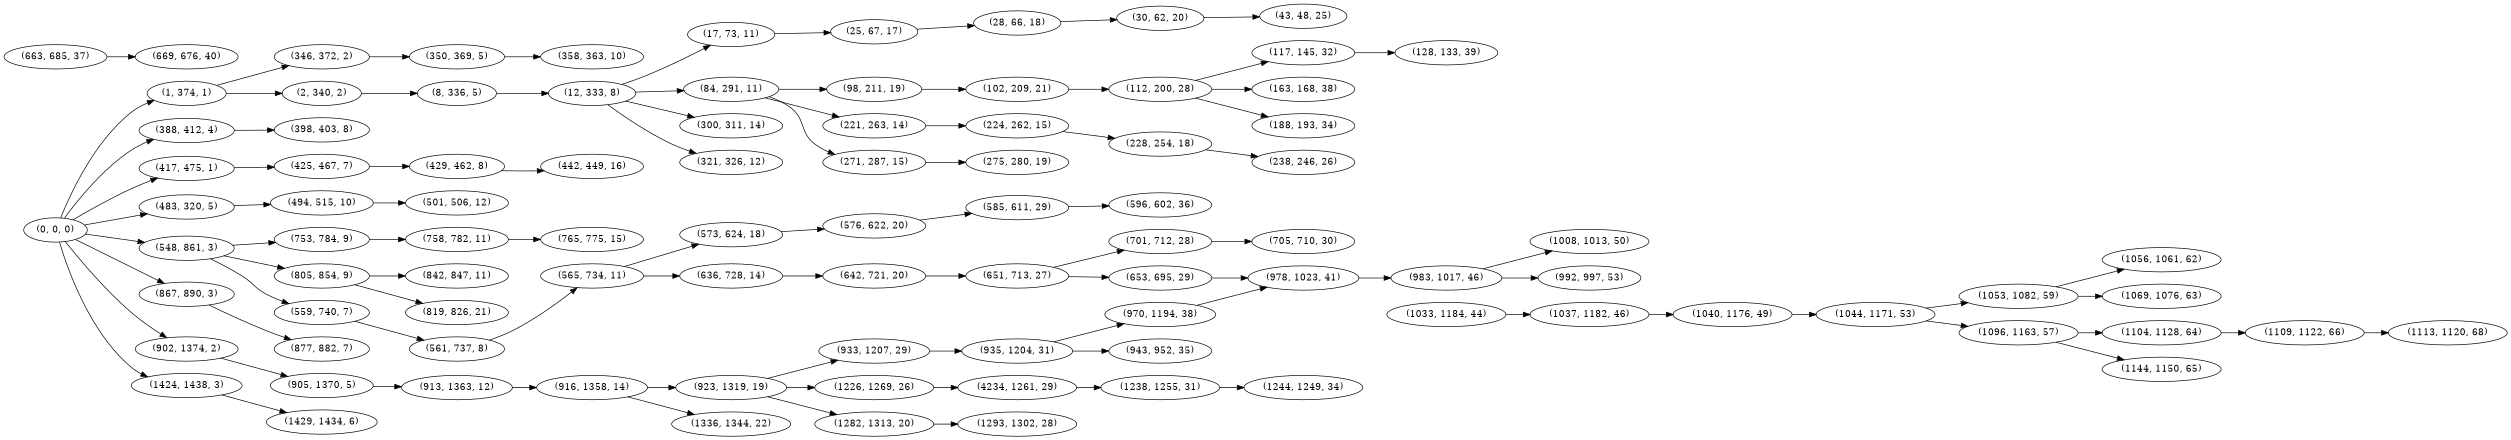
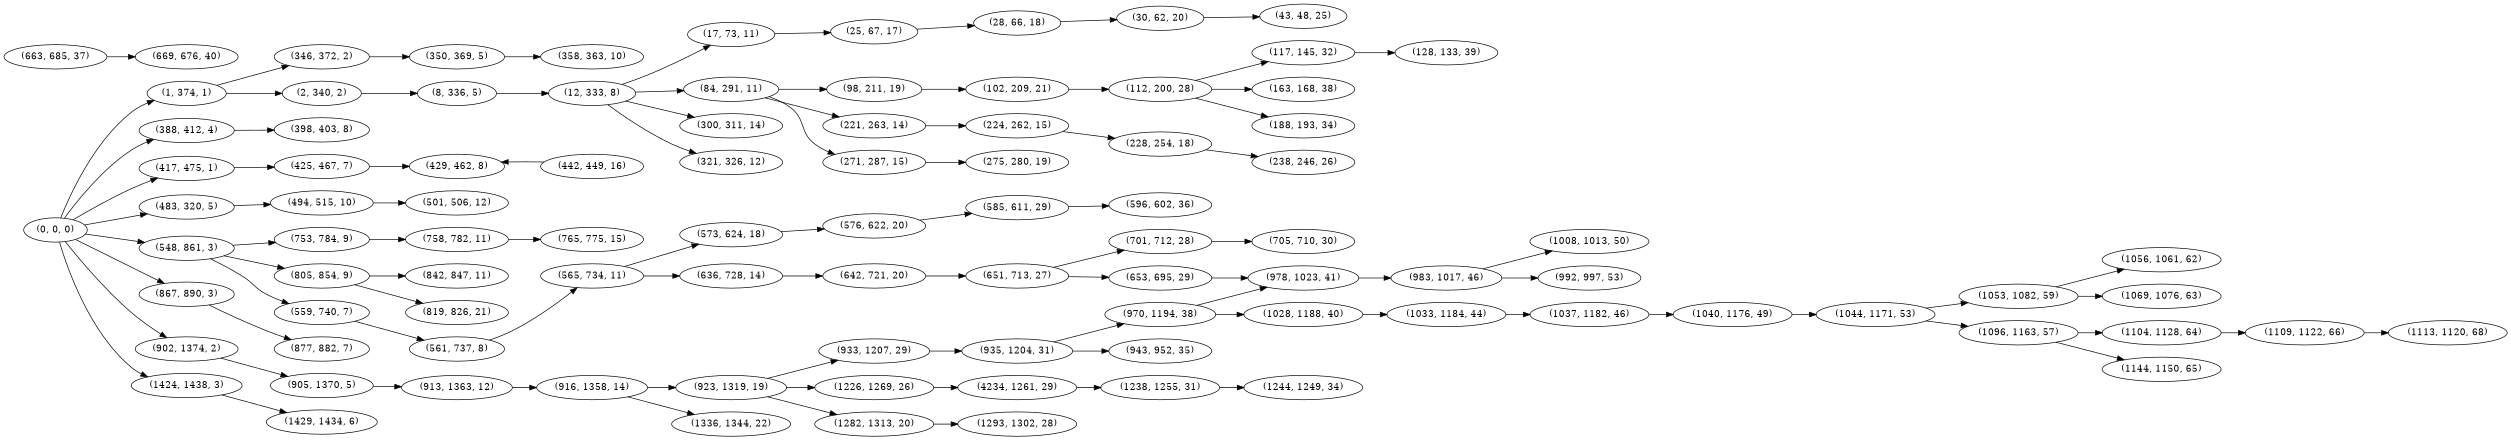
(519, 171) -> (526, 162)
none -> (1303, 315)
